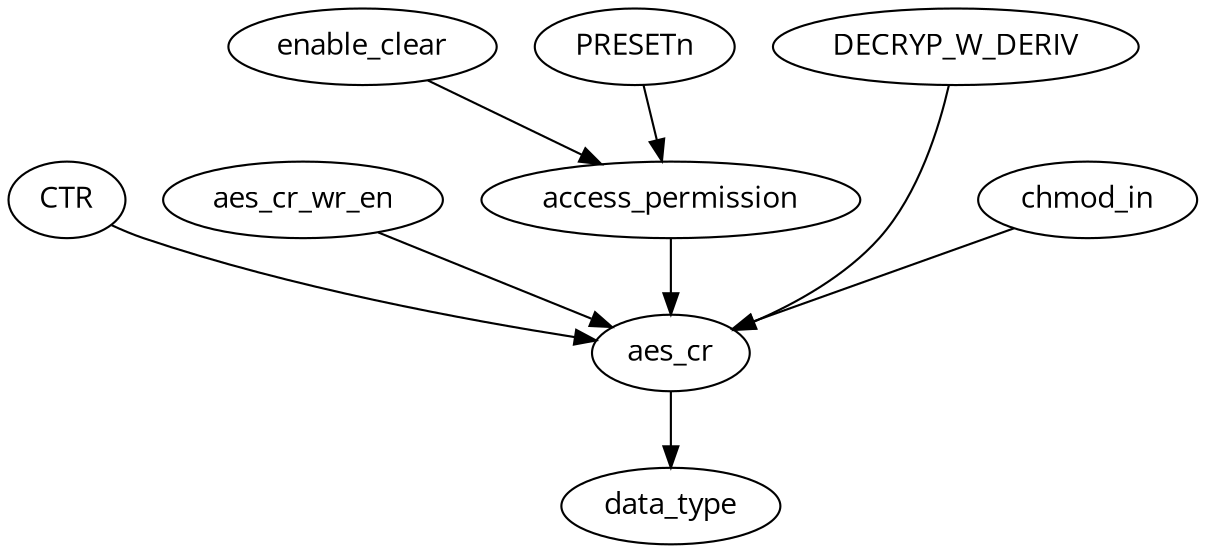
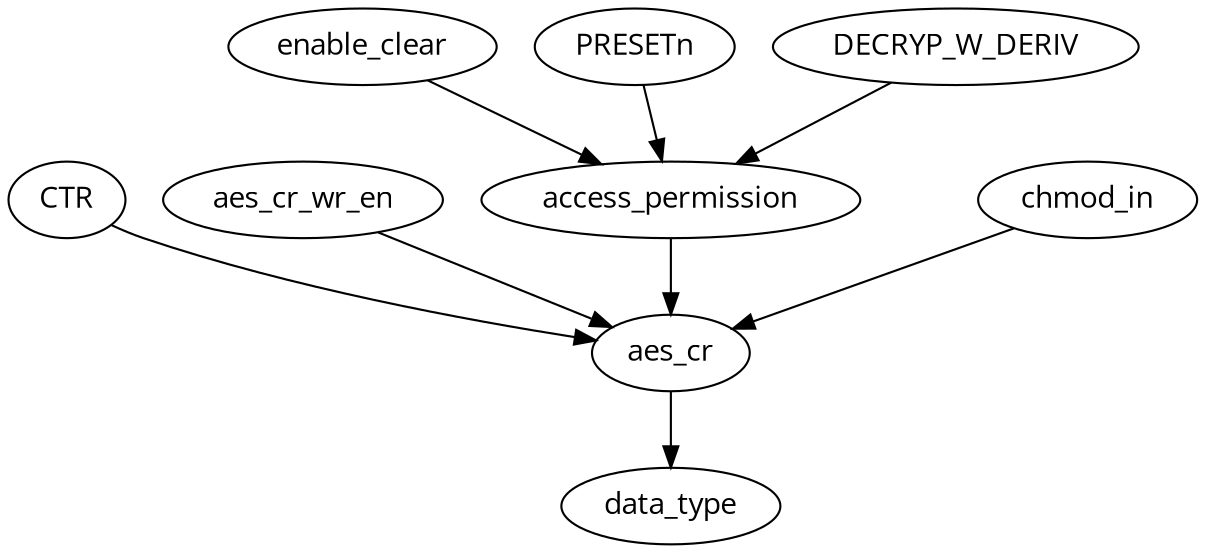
(885, 231) -> (823, 118)
